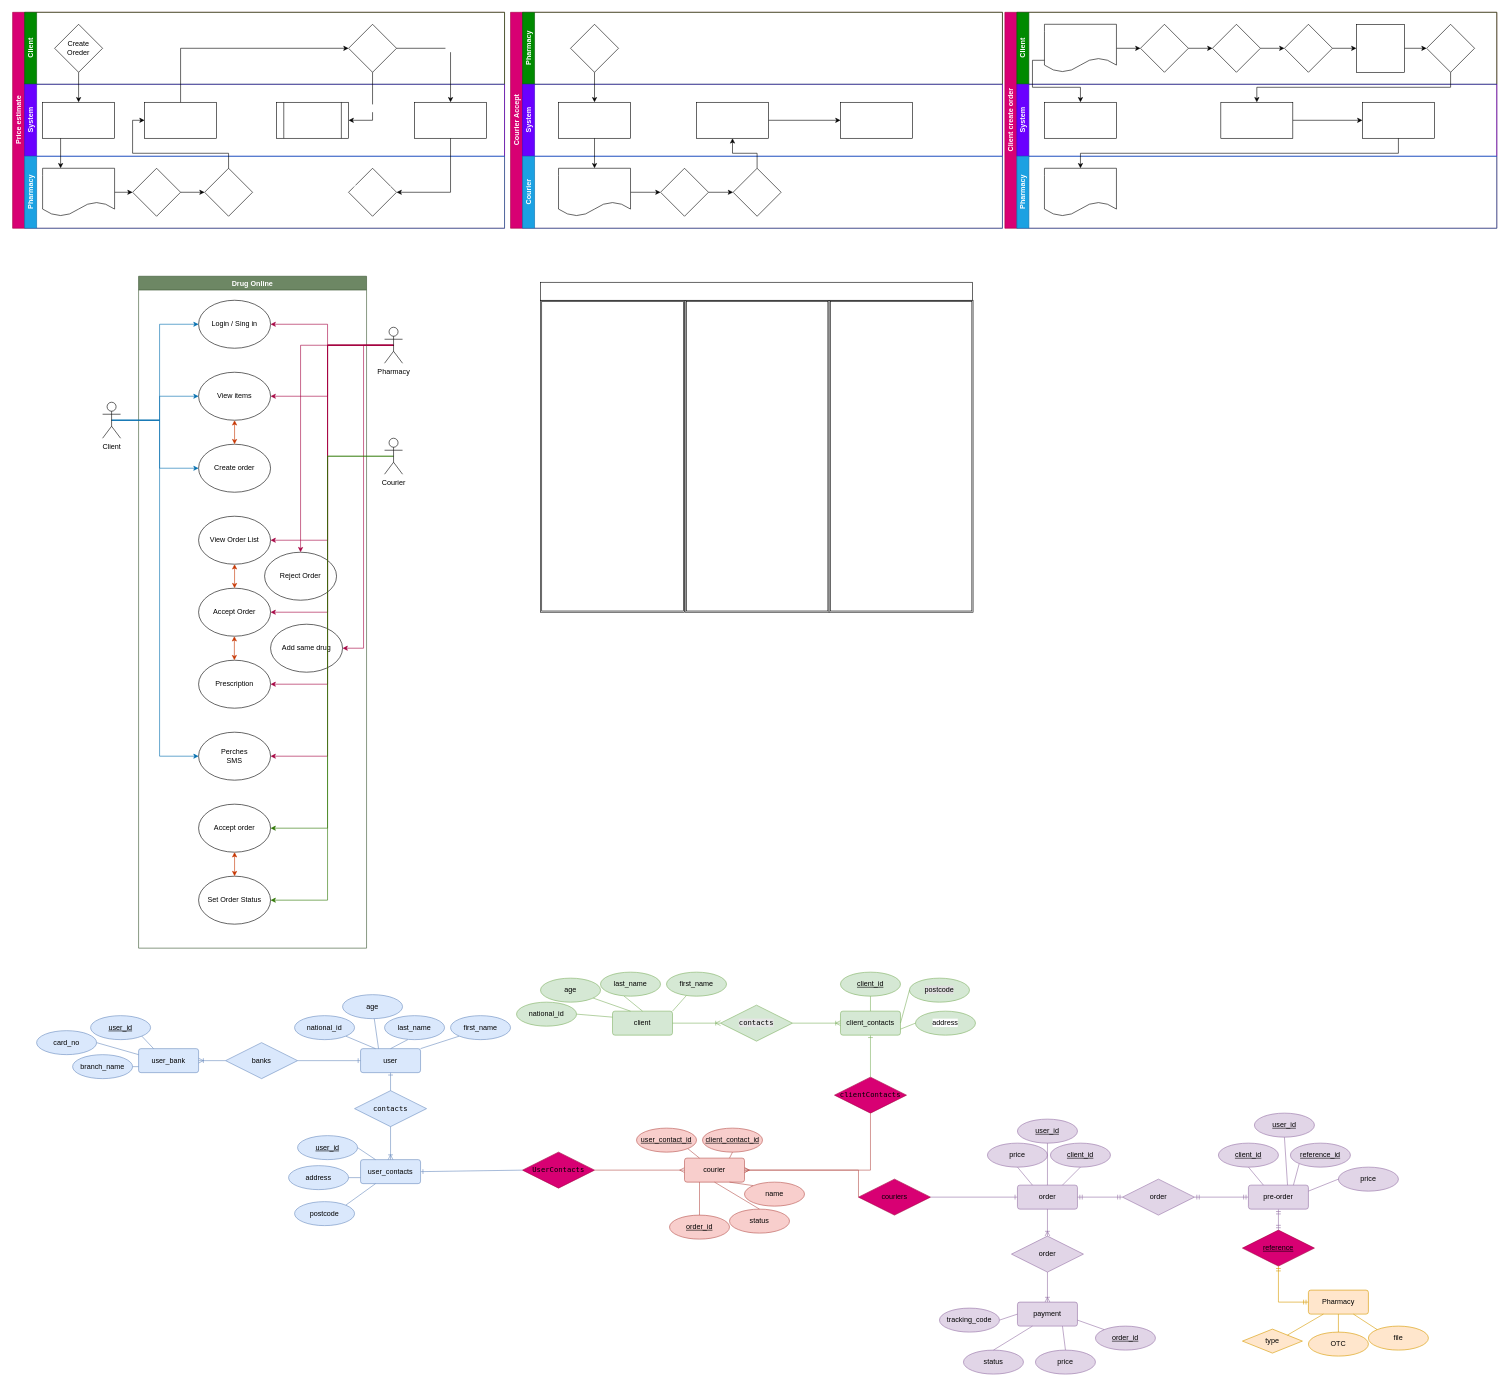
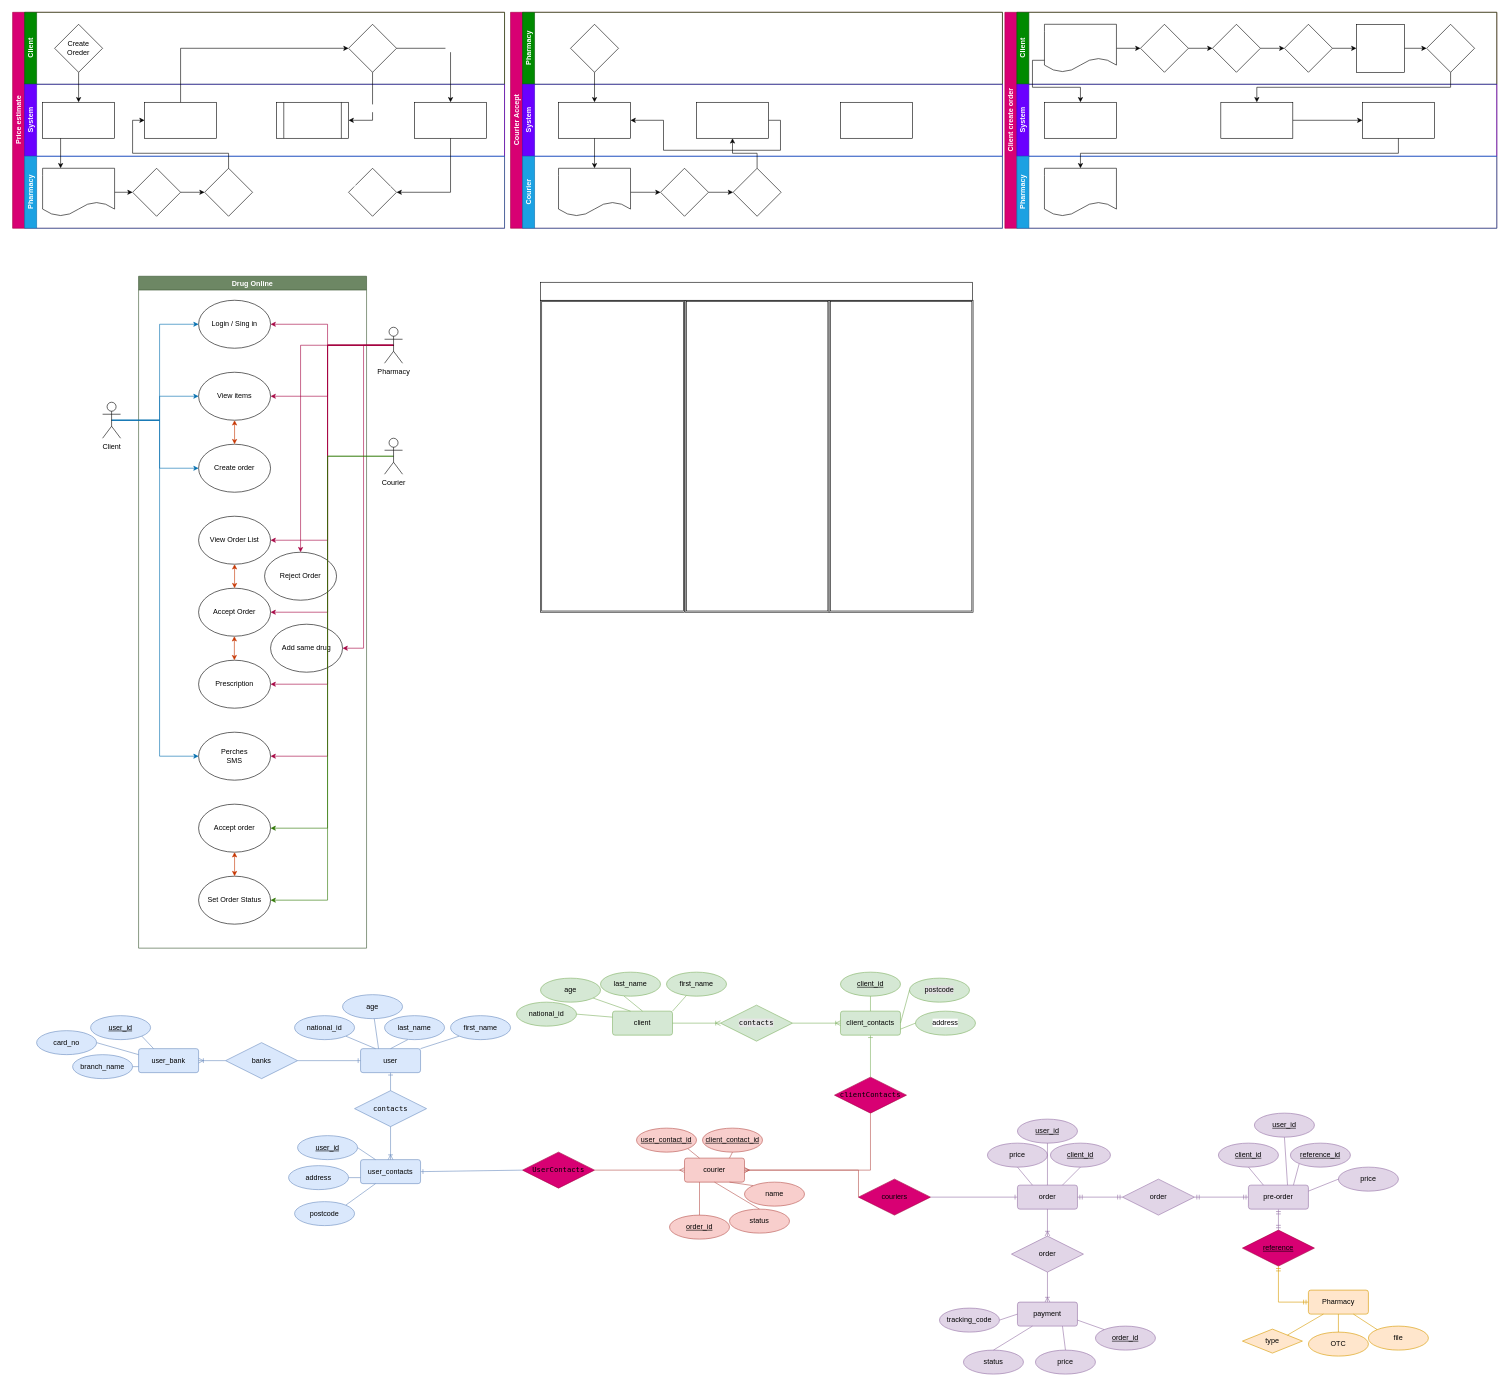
(780, 120) -> (780, 135)
